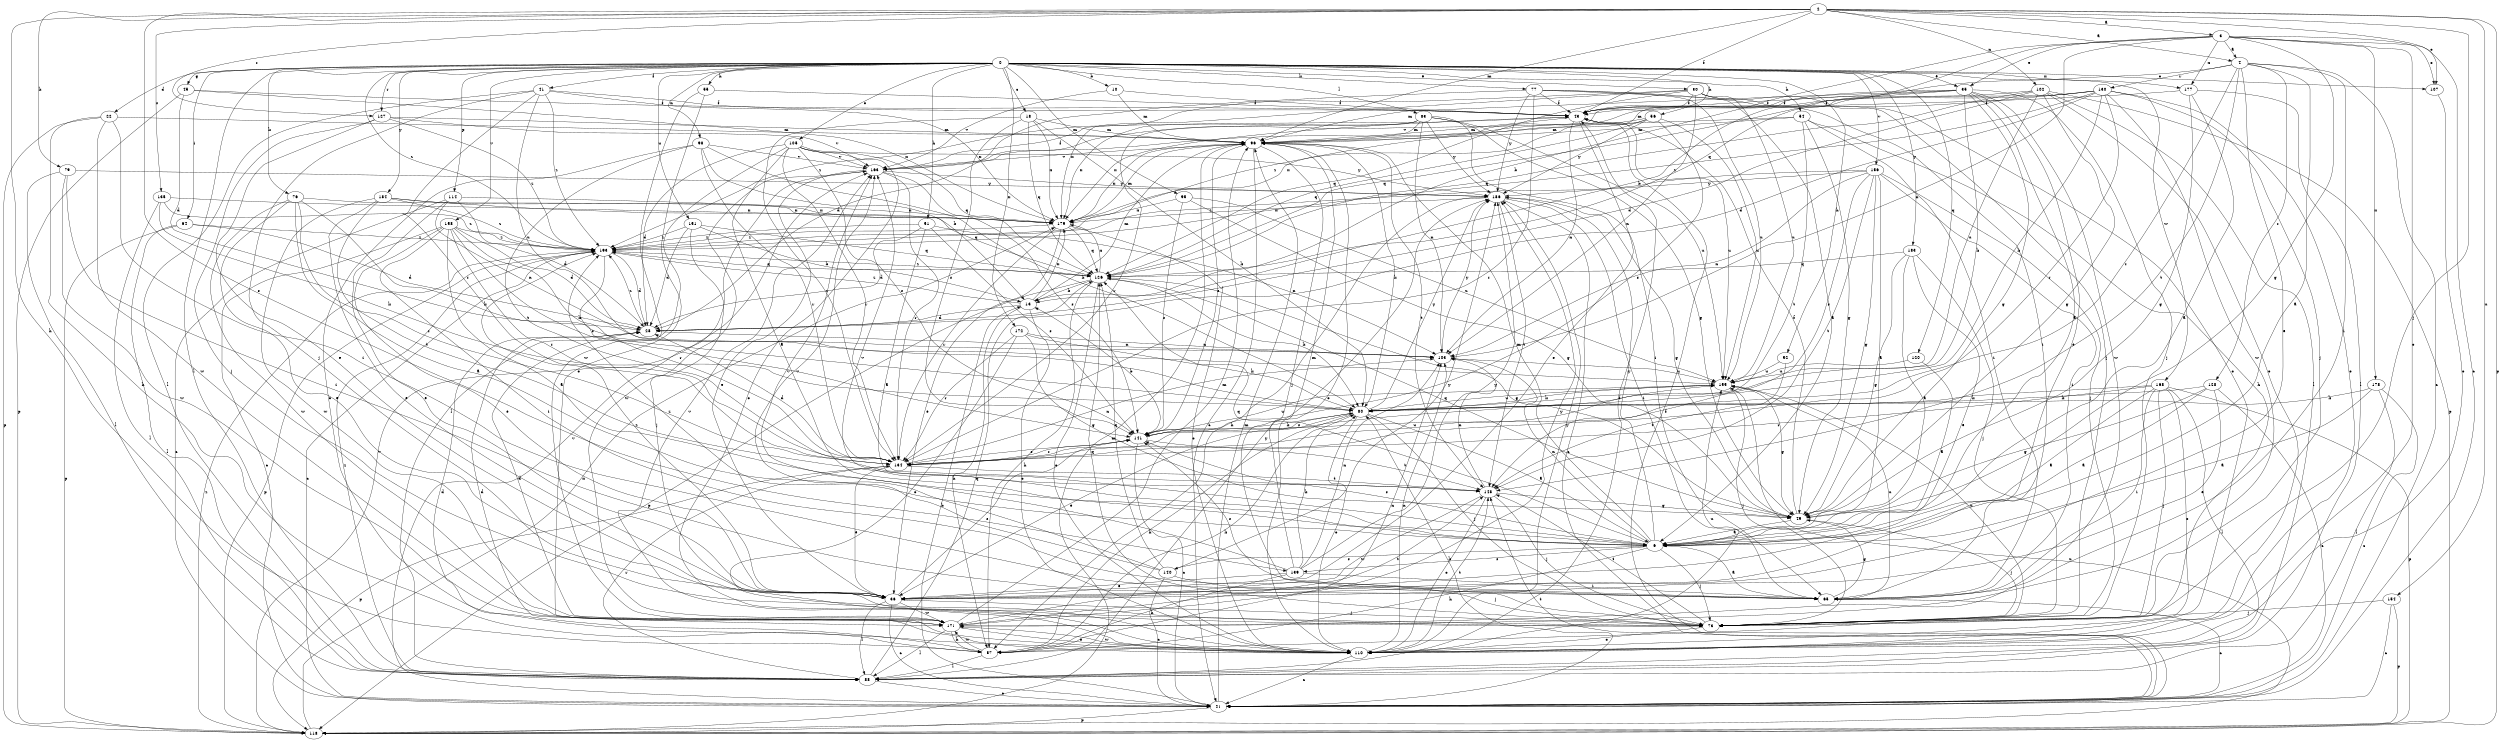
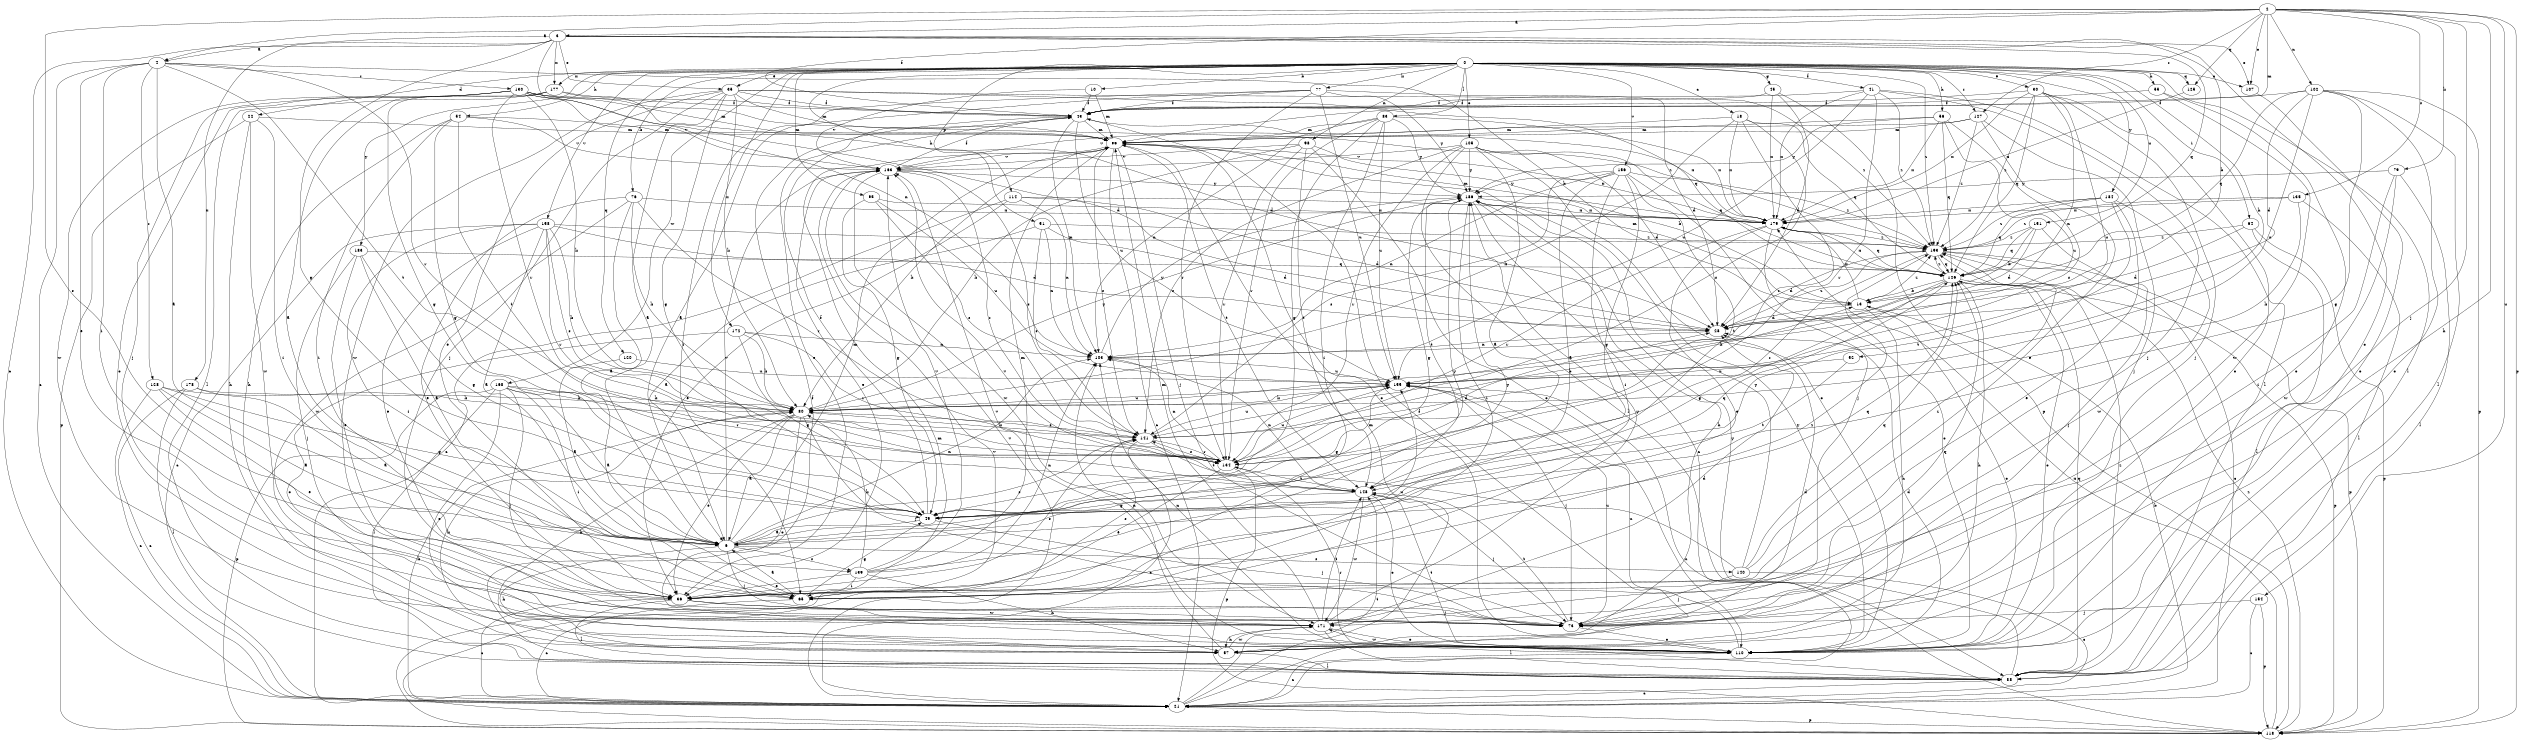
none -> (2191, 90)
none -> (1140, 173)
